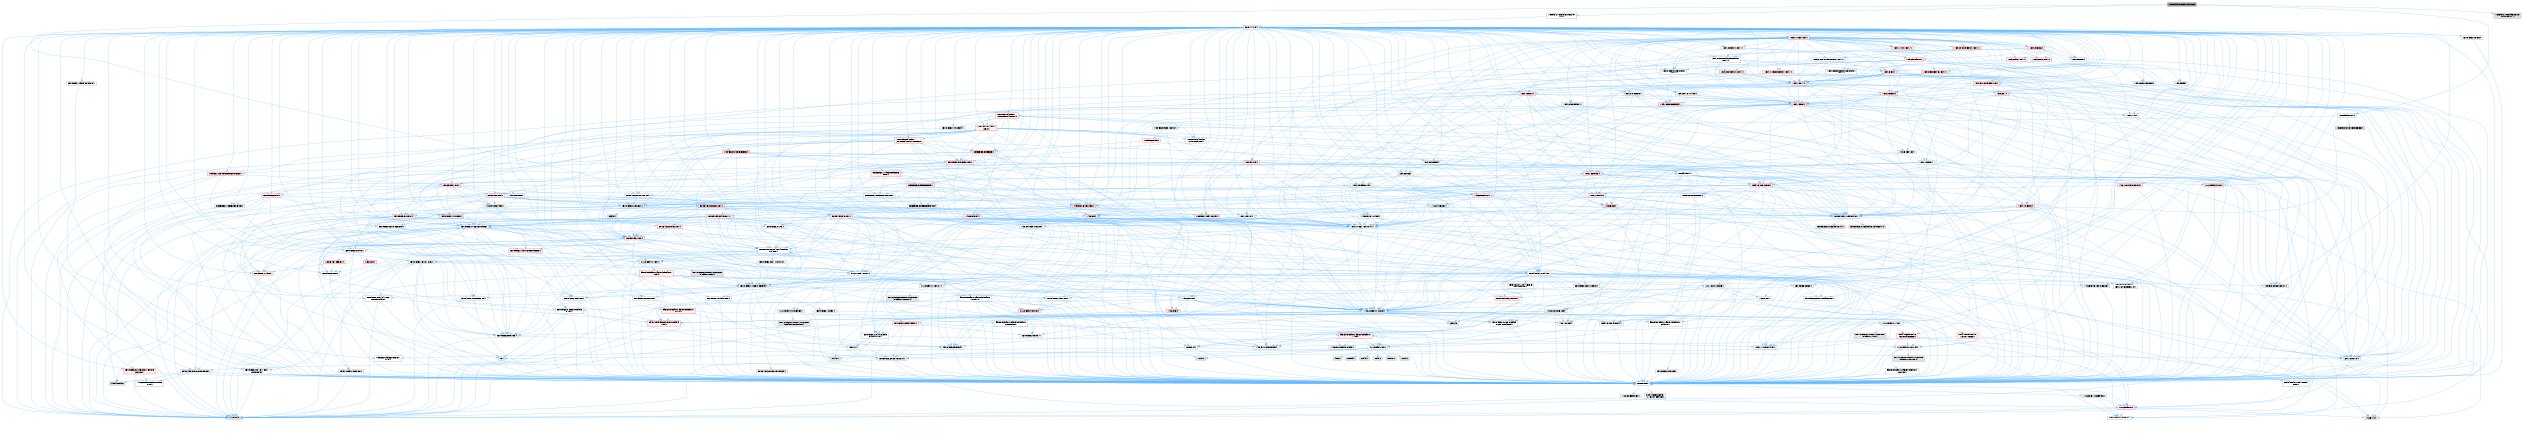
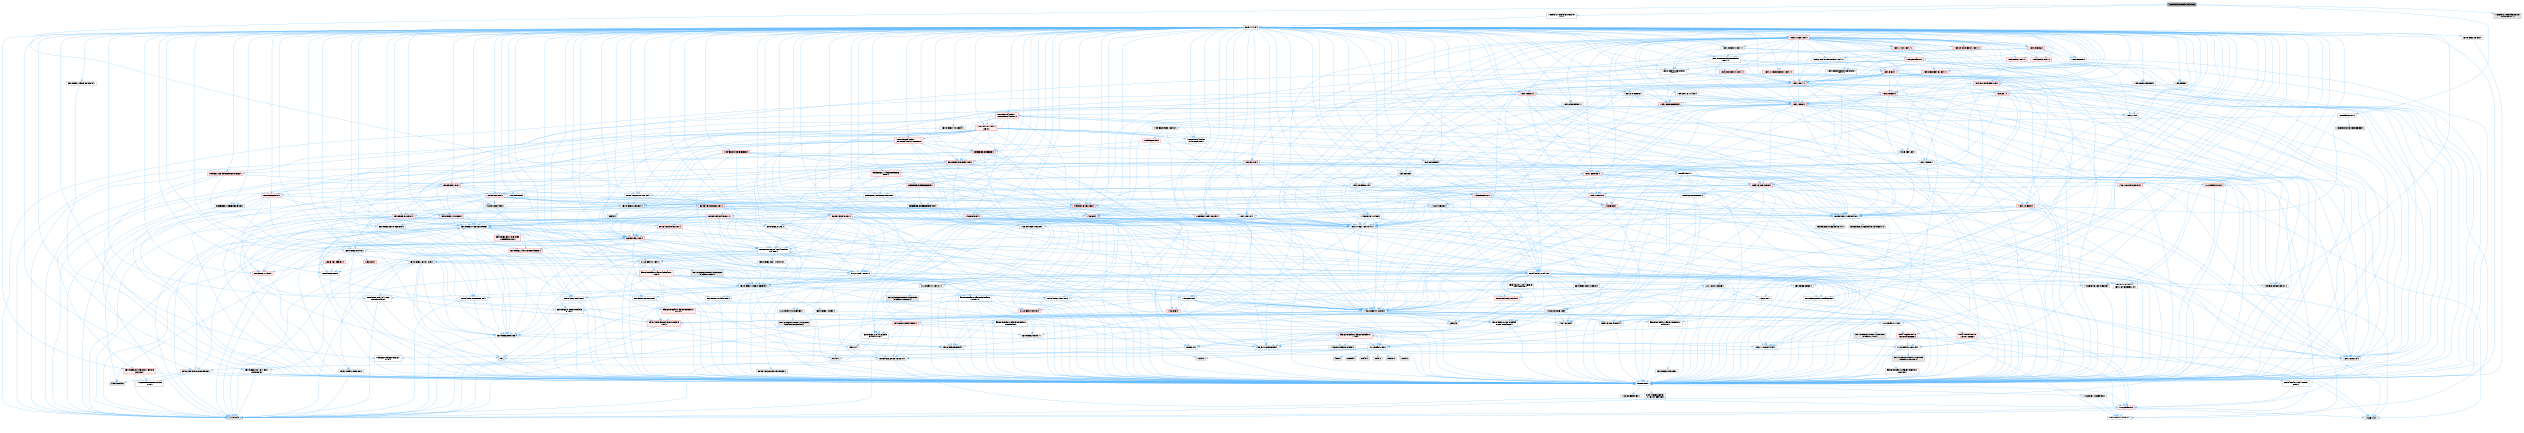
(1573, 37) -> (843, 34)
none -> (508, 238)
